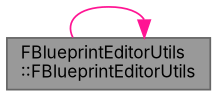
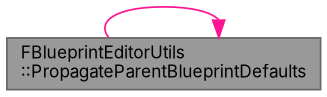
(109, 64) -> (164, 64)
